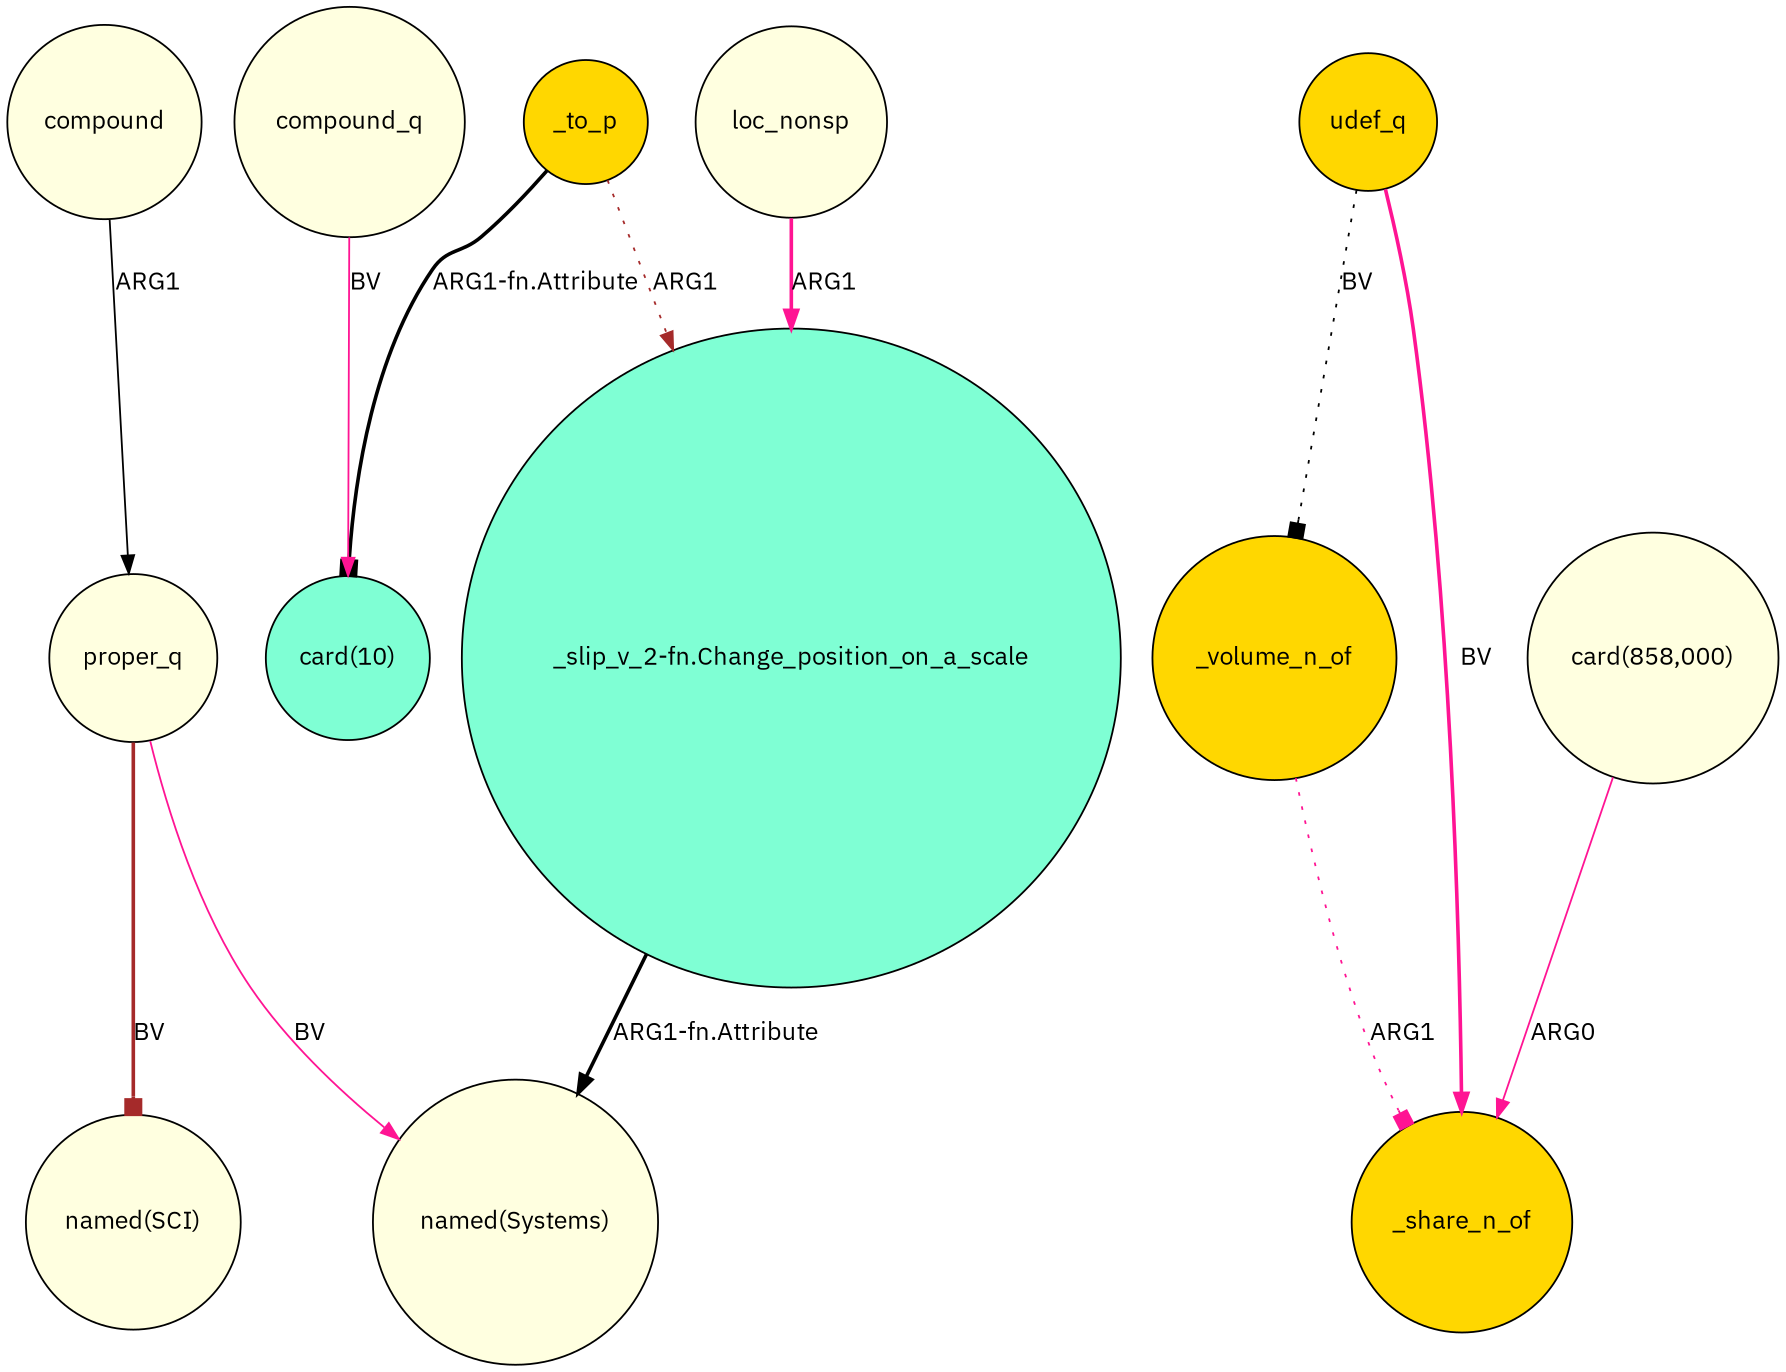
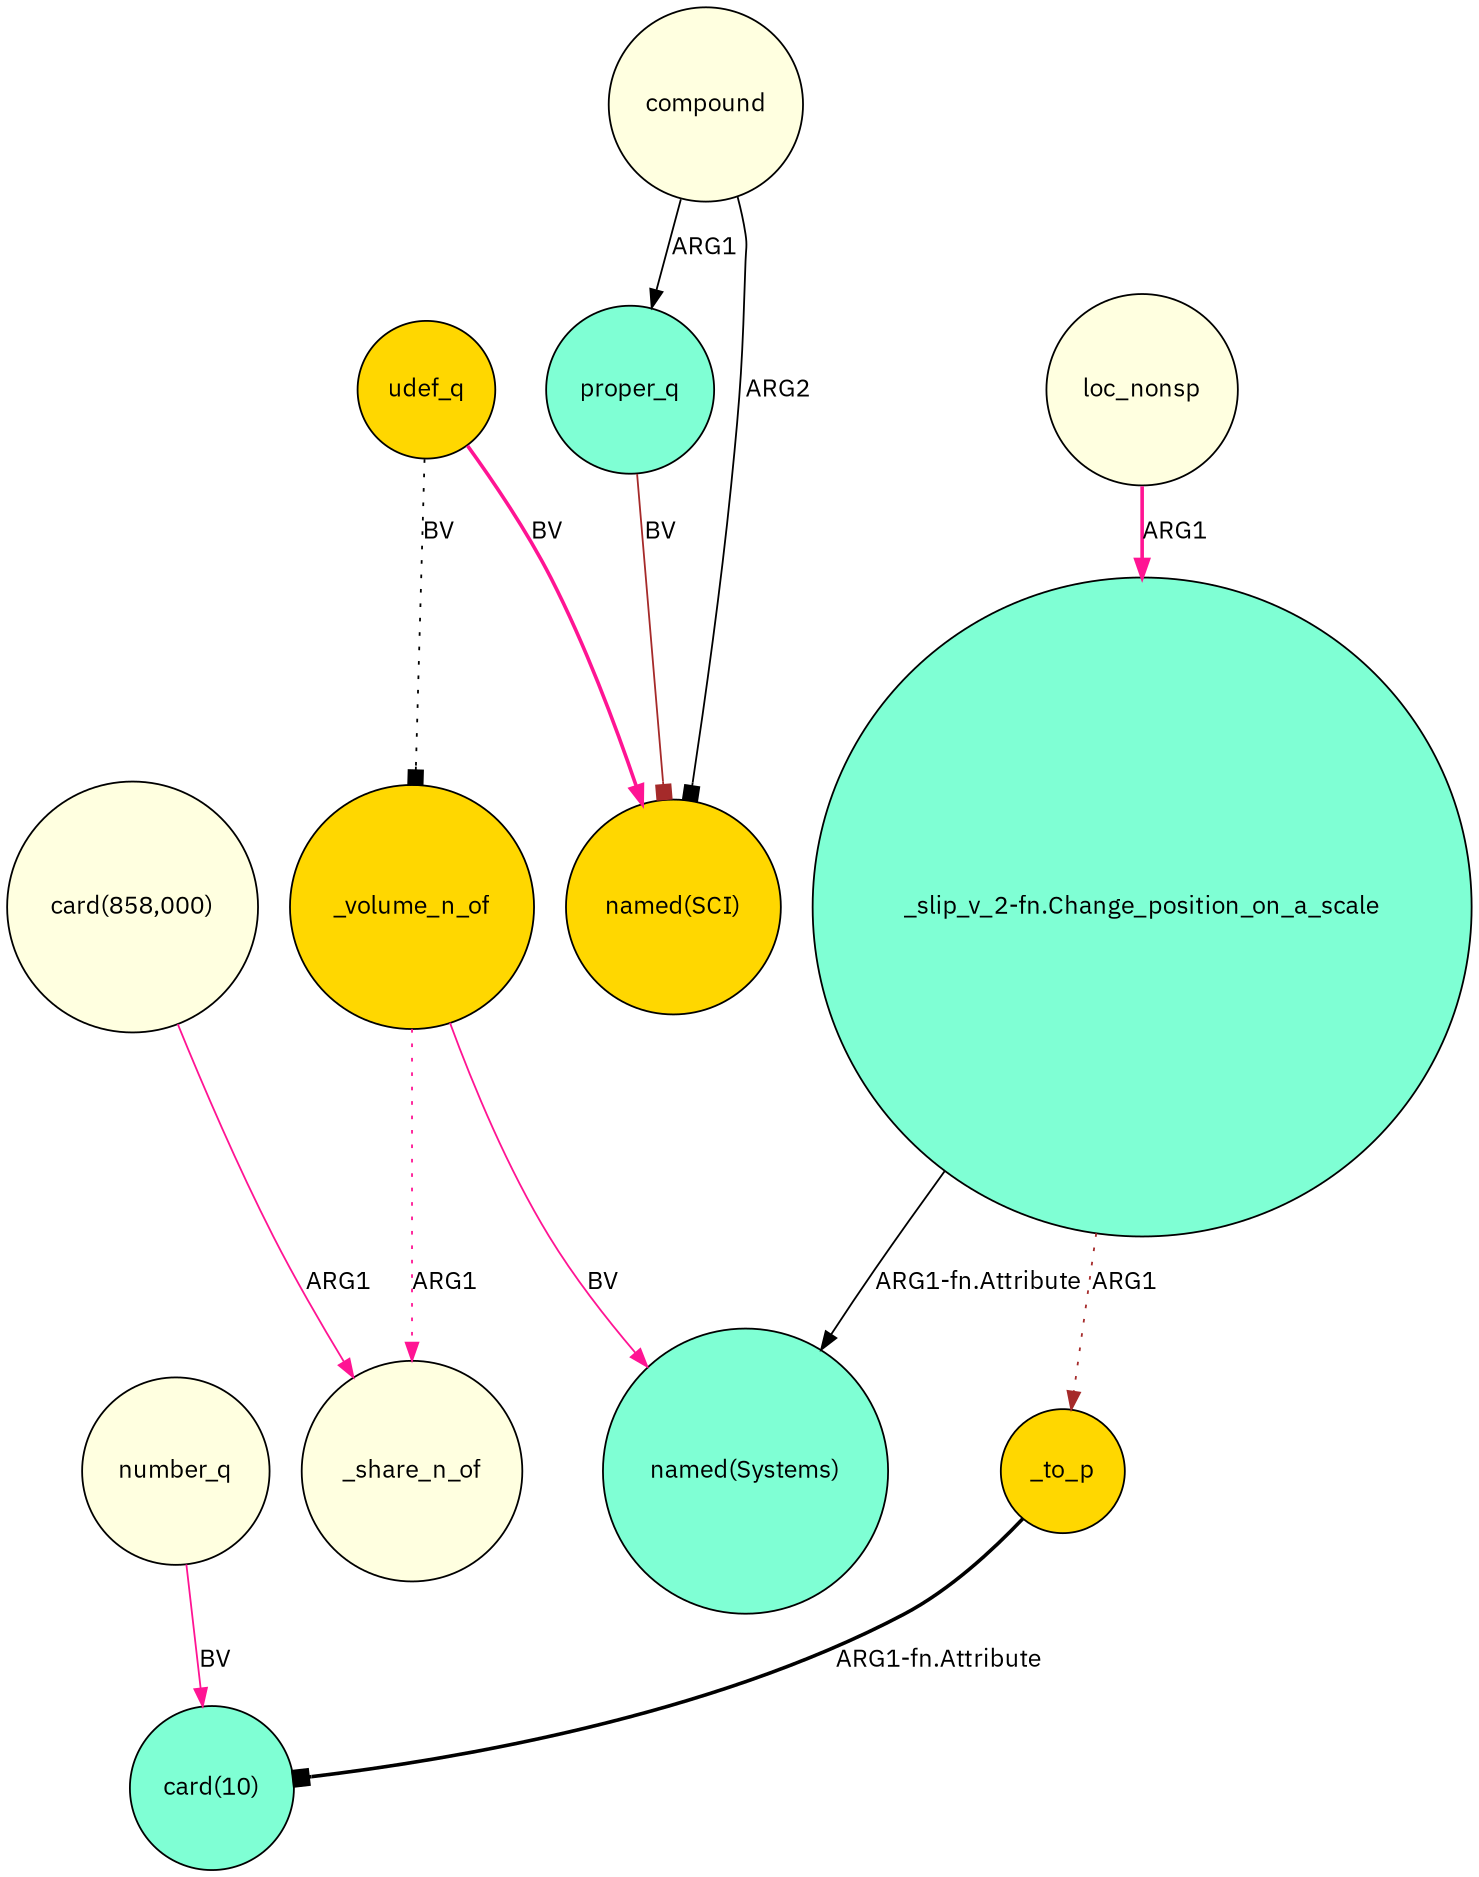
(350, 122) -> (176, 1471)
(637, 256) -> (1085, 1312)
none -> (731, 490)
(1444, 639) -> (566, 609)
(133, 658) -> (630, 390)
(133, 919) -> (650, 628)
(1337, 947) -> (412, 1186)
(231, 956) -> (527, 1197)
(616, 1015) -> (887, 1252)
(1564, 1033) -> (339, 1282)
(133, 1222) -> (673, 907)
(516, 1222) -> (746, 1471)
(1462, 1222) -> (412, 1471)
